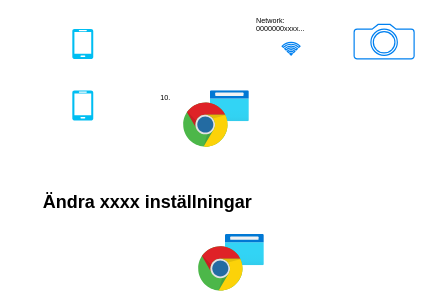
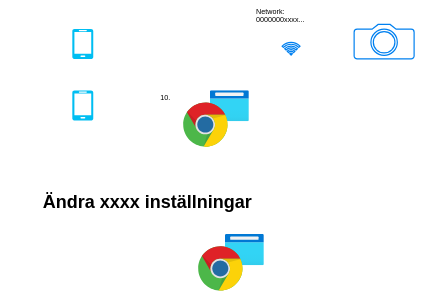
(294, 24) -> (294, 15)
